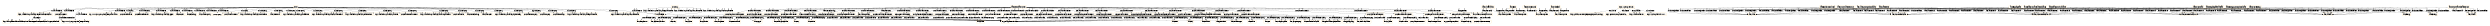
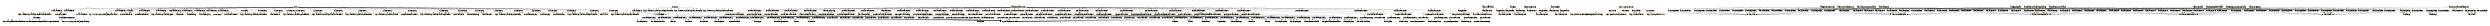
(175, 11) -> (175, 11)
none -> (604, 14)
(1221, 22) -> (1221, 22)
